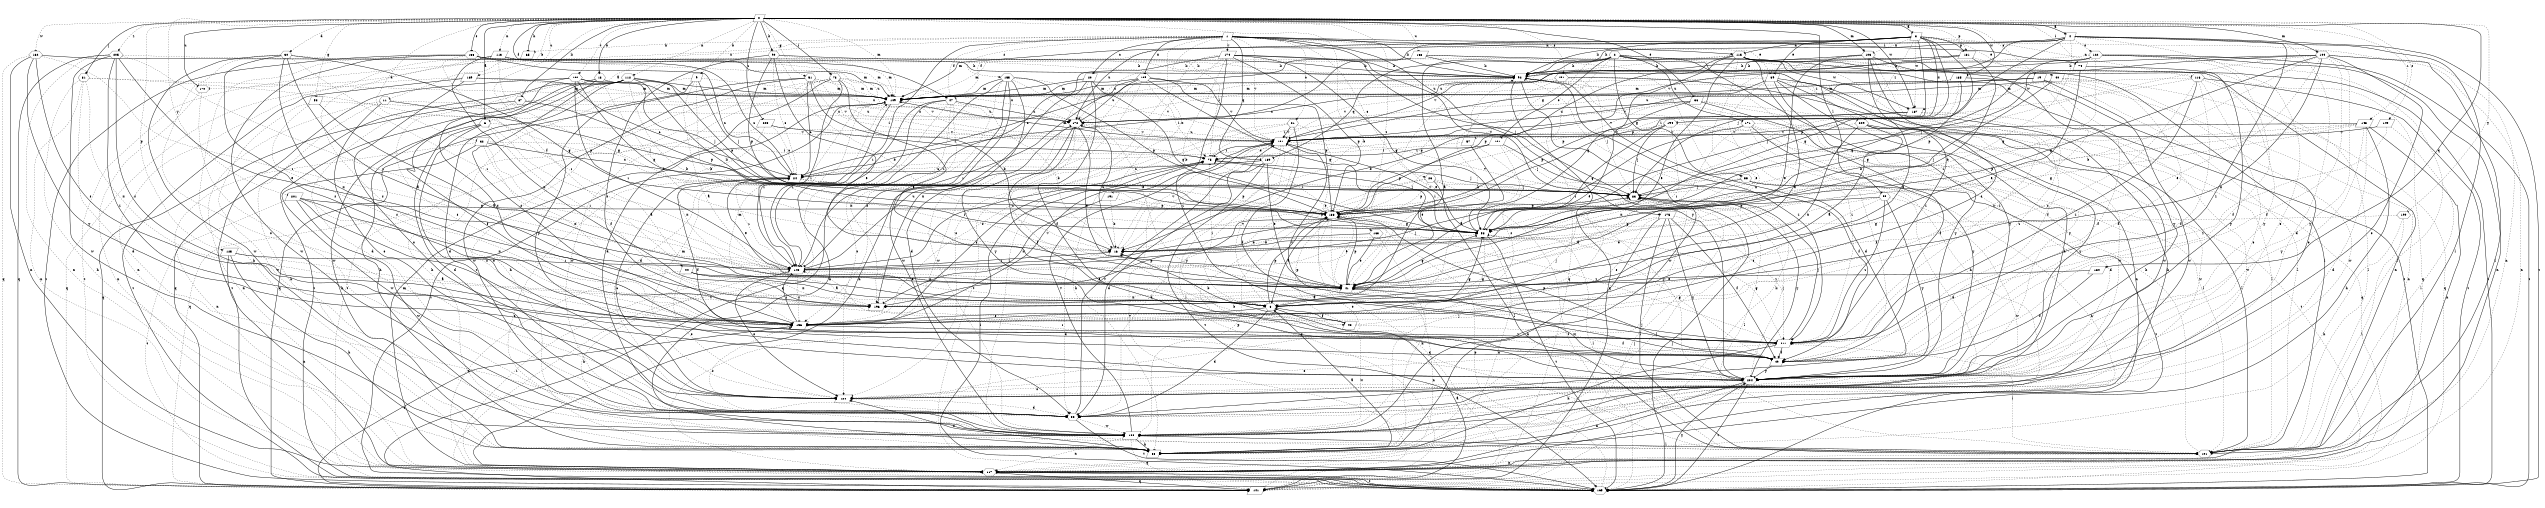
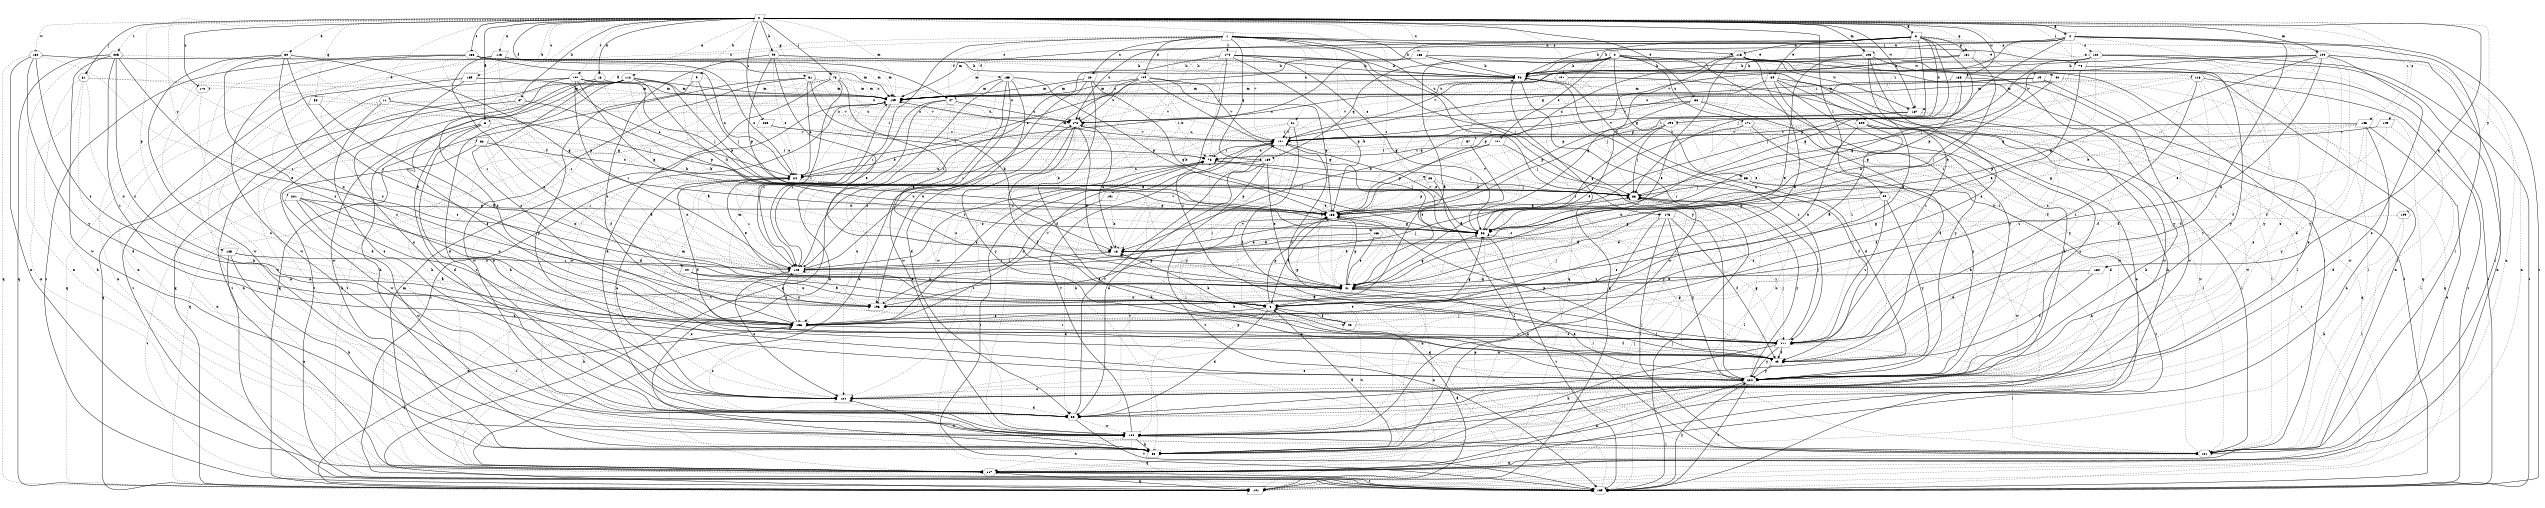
(528, 55) -> none
(1575, 334) -> (1575, 334)
none -> (1764, 360)
(2239, 458) -> (395, 415)
